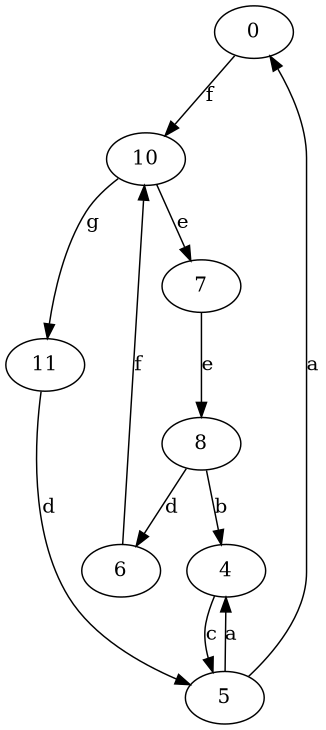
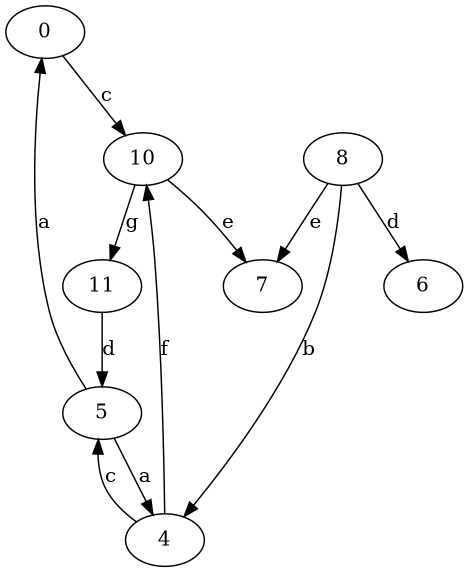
(210, 96) -> (107, 96)
(201, 357) -> (307, 216)
(133, 372) -> (160, 357)
